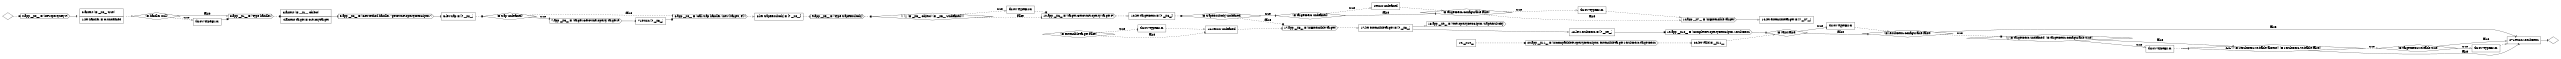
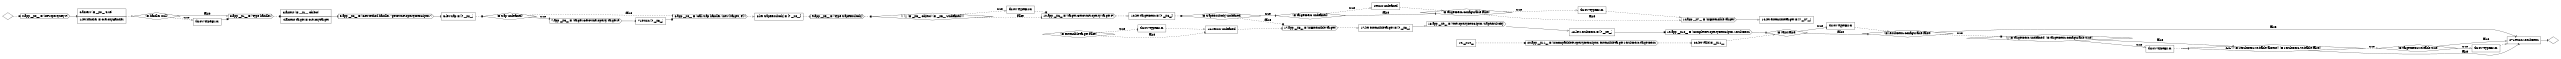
(102, 20) -> (102, 20)
(1490, 31) -> (1537, 29)
